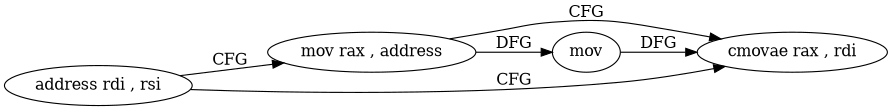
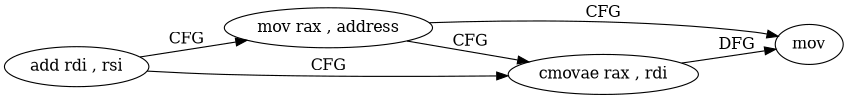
(514, 44) -> (603, 13)
(653, 52) -> (723, 57)
(98, 86) -> (77, 67)
